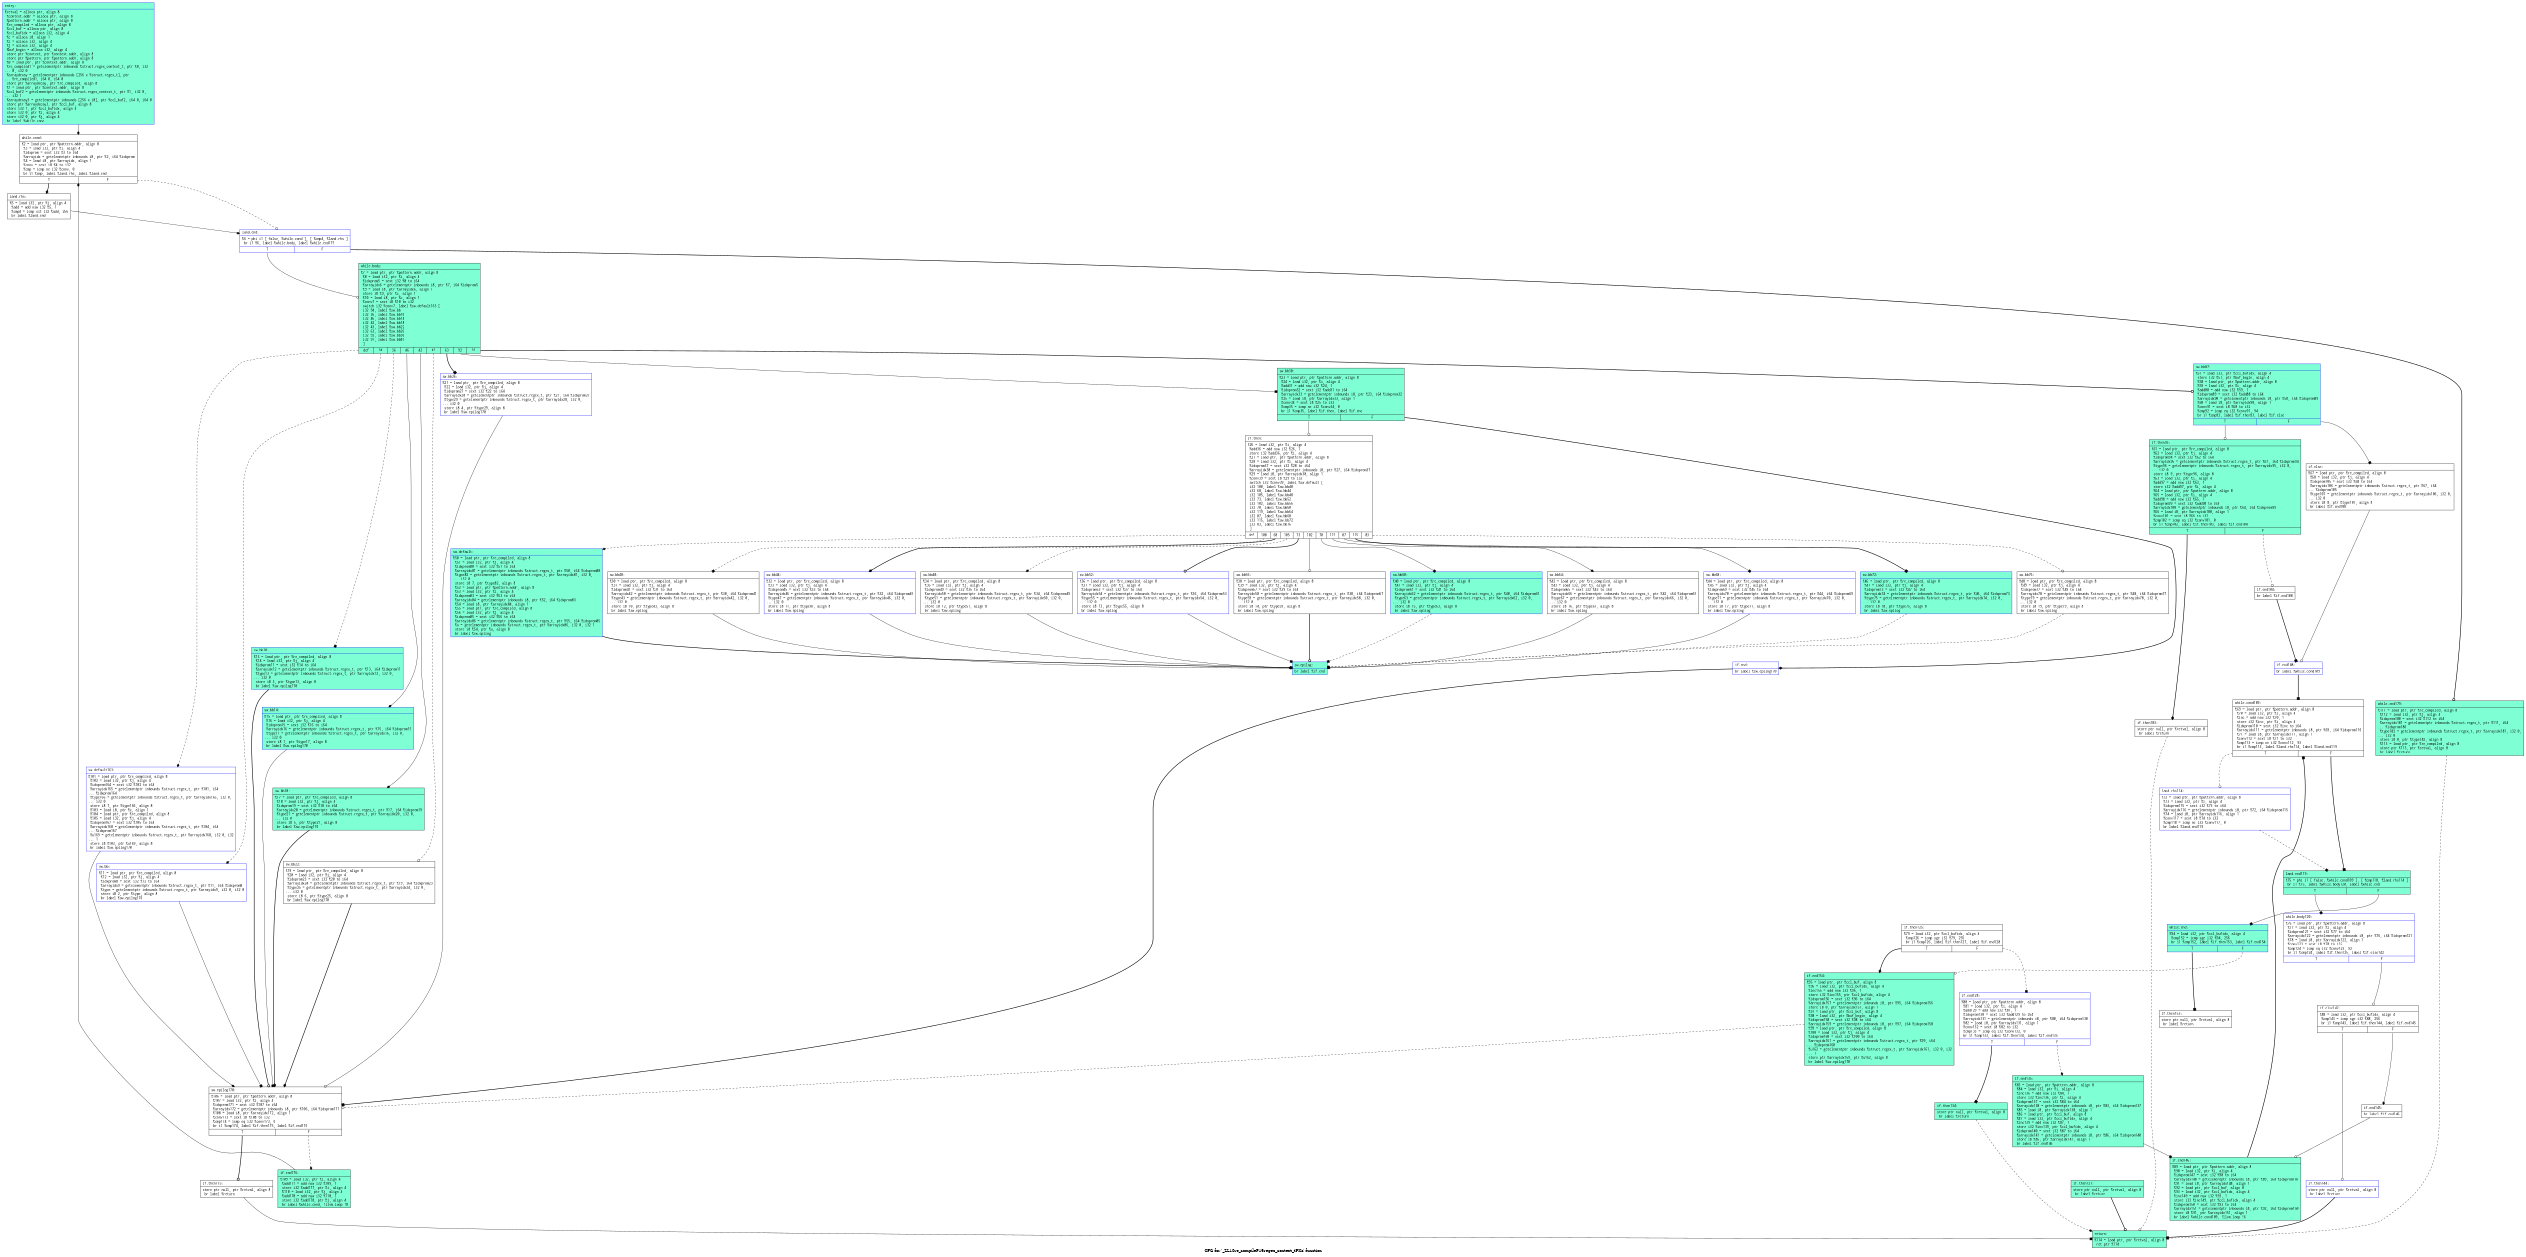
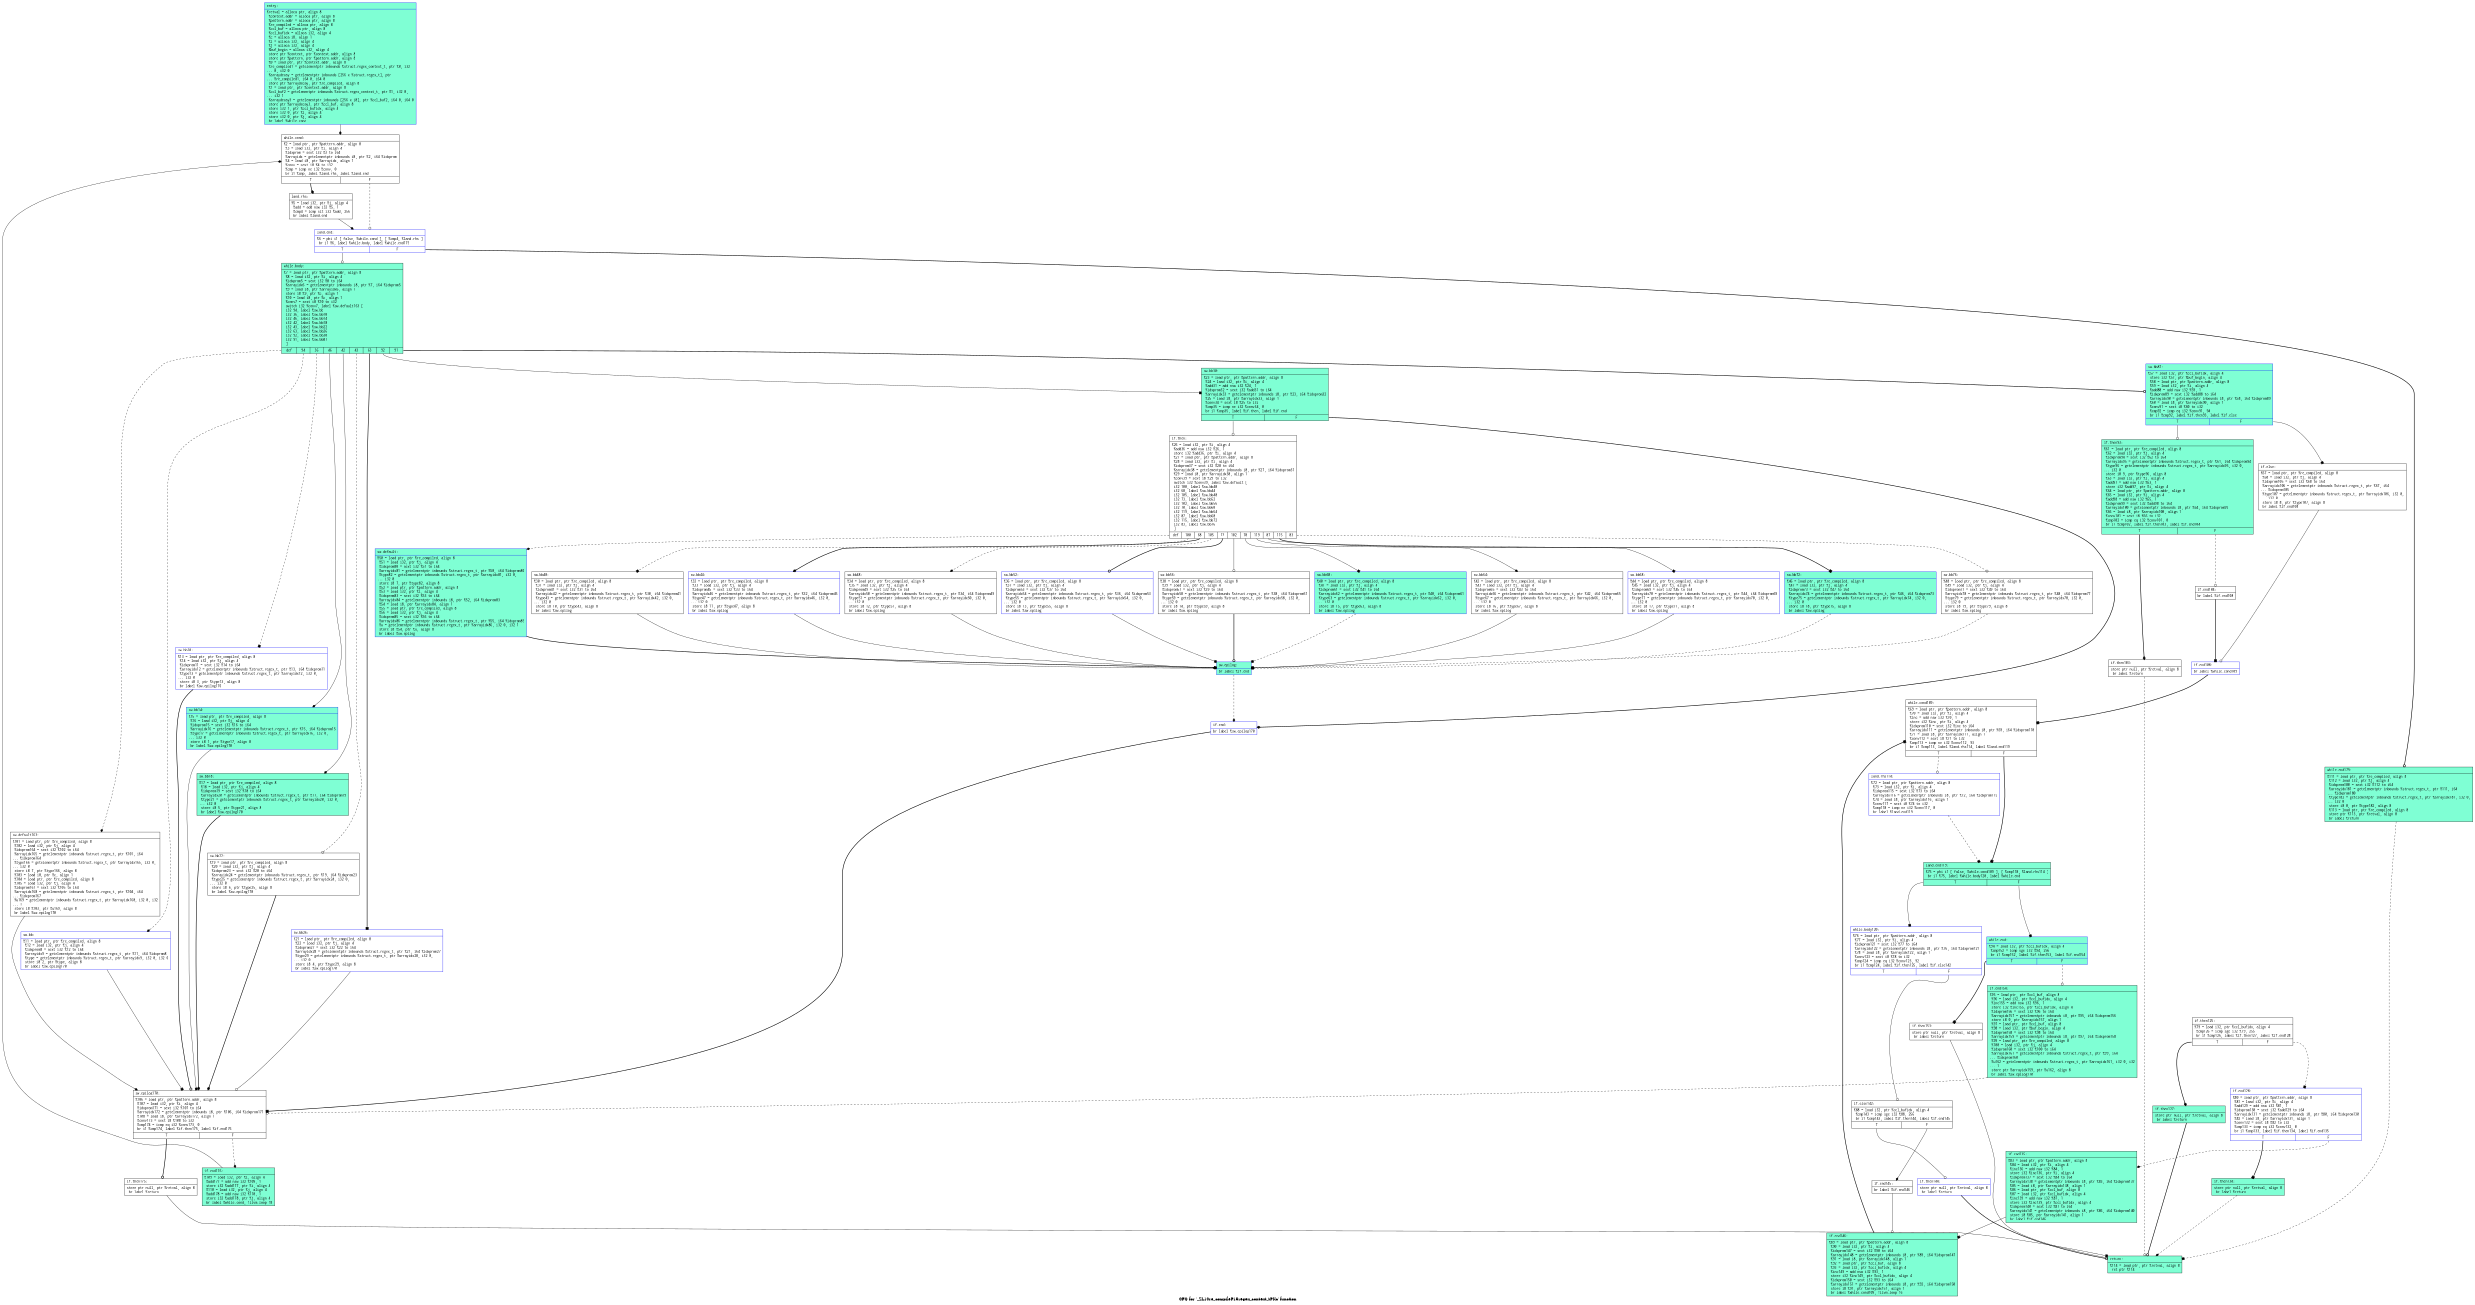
(327, 668) -> (252, 668)
none -> (1234, 697)
(161, 809) -> (85, 874)
(1887, 955) -> (2177, 1069)
none -> (1994, 1183)
